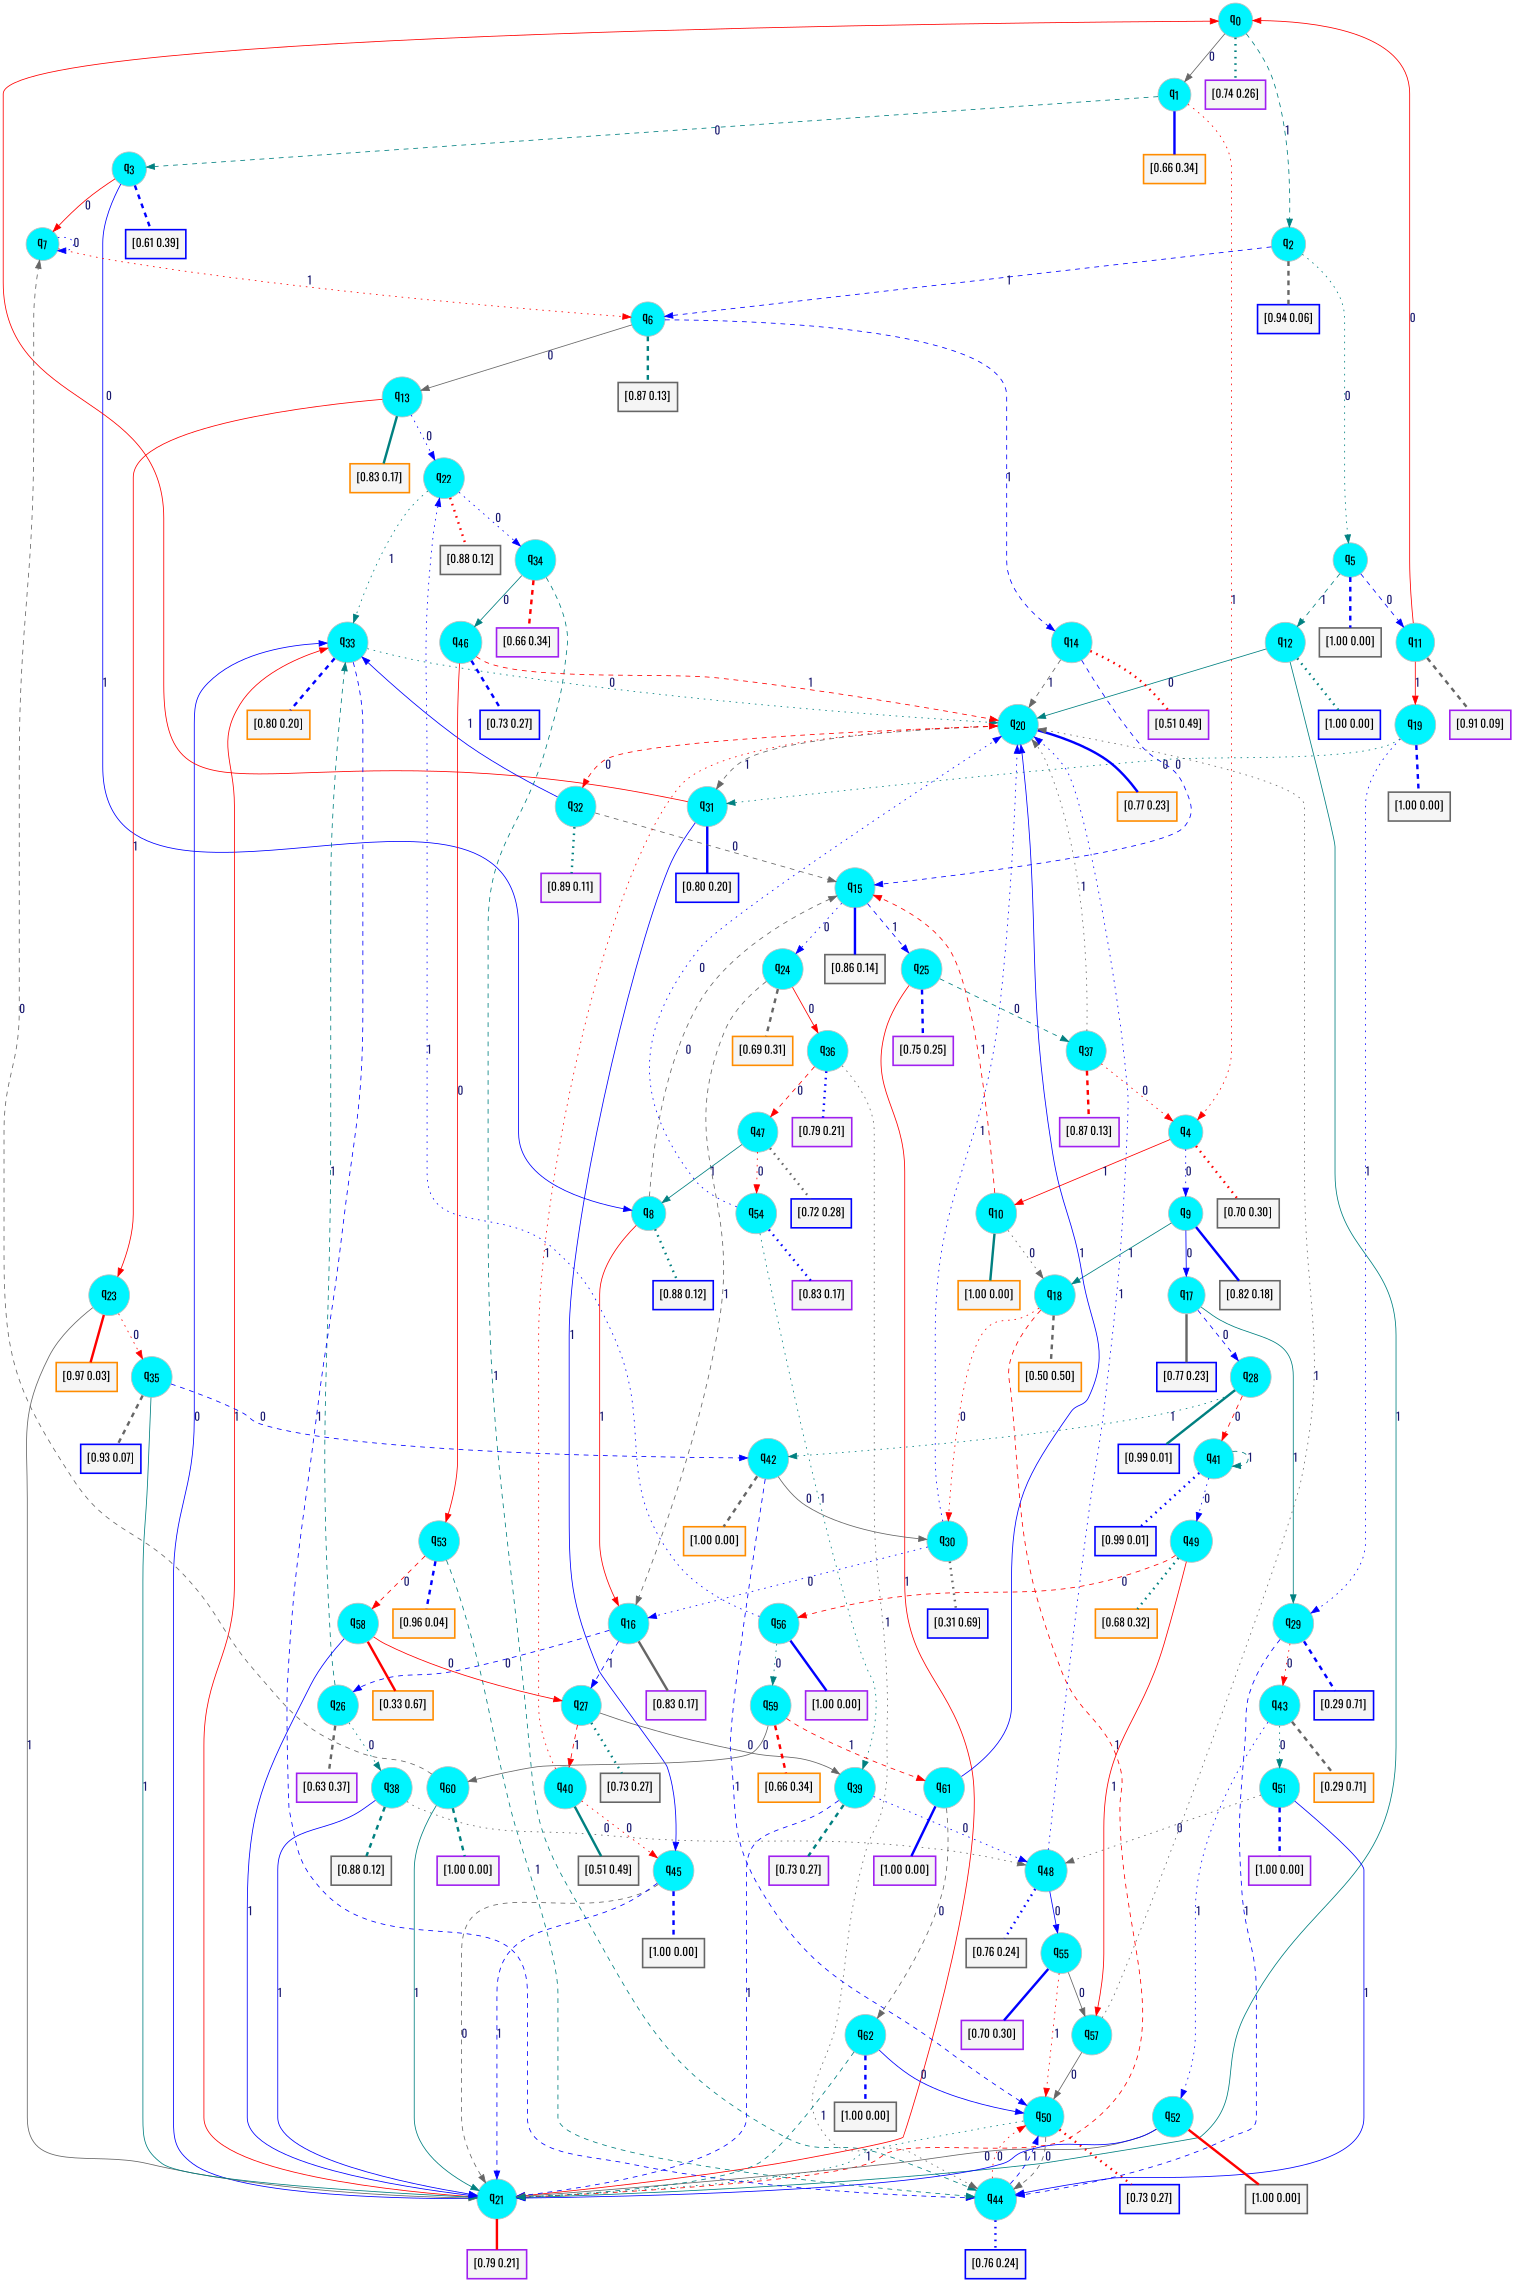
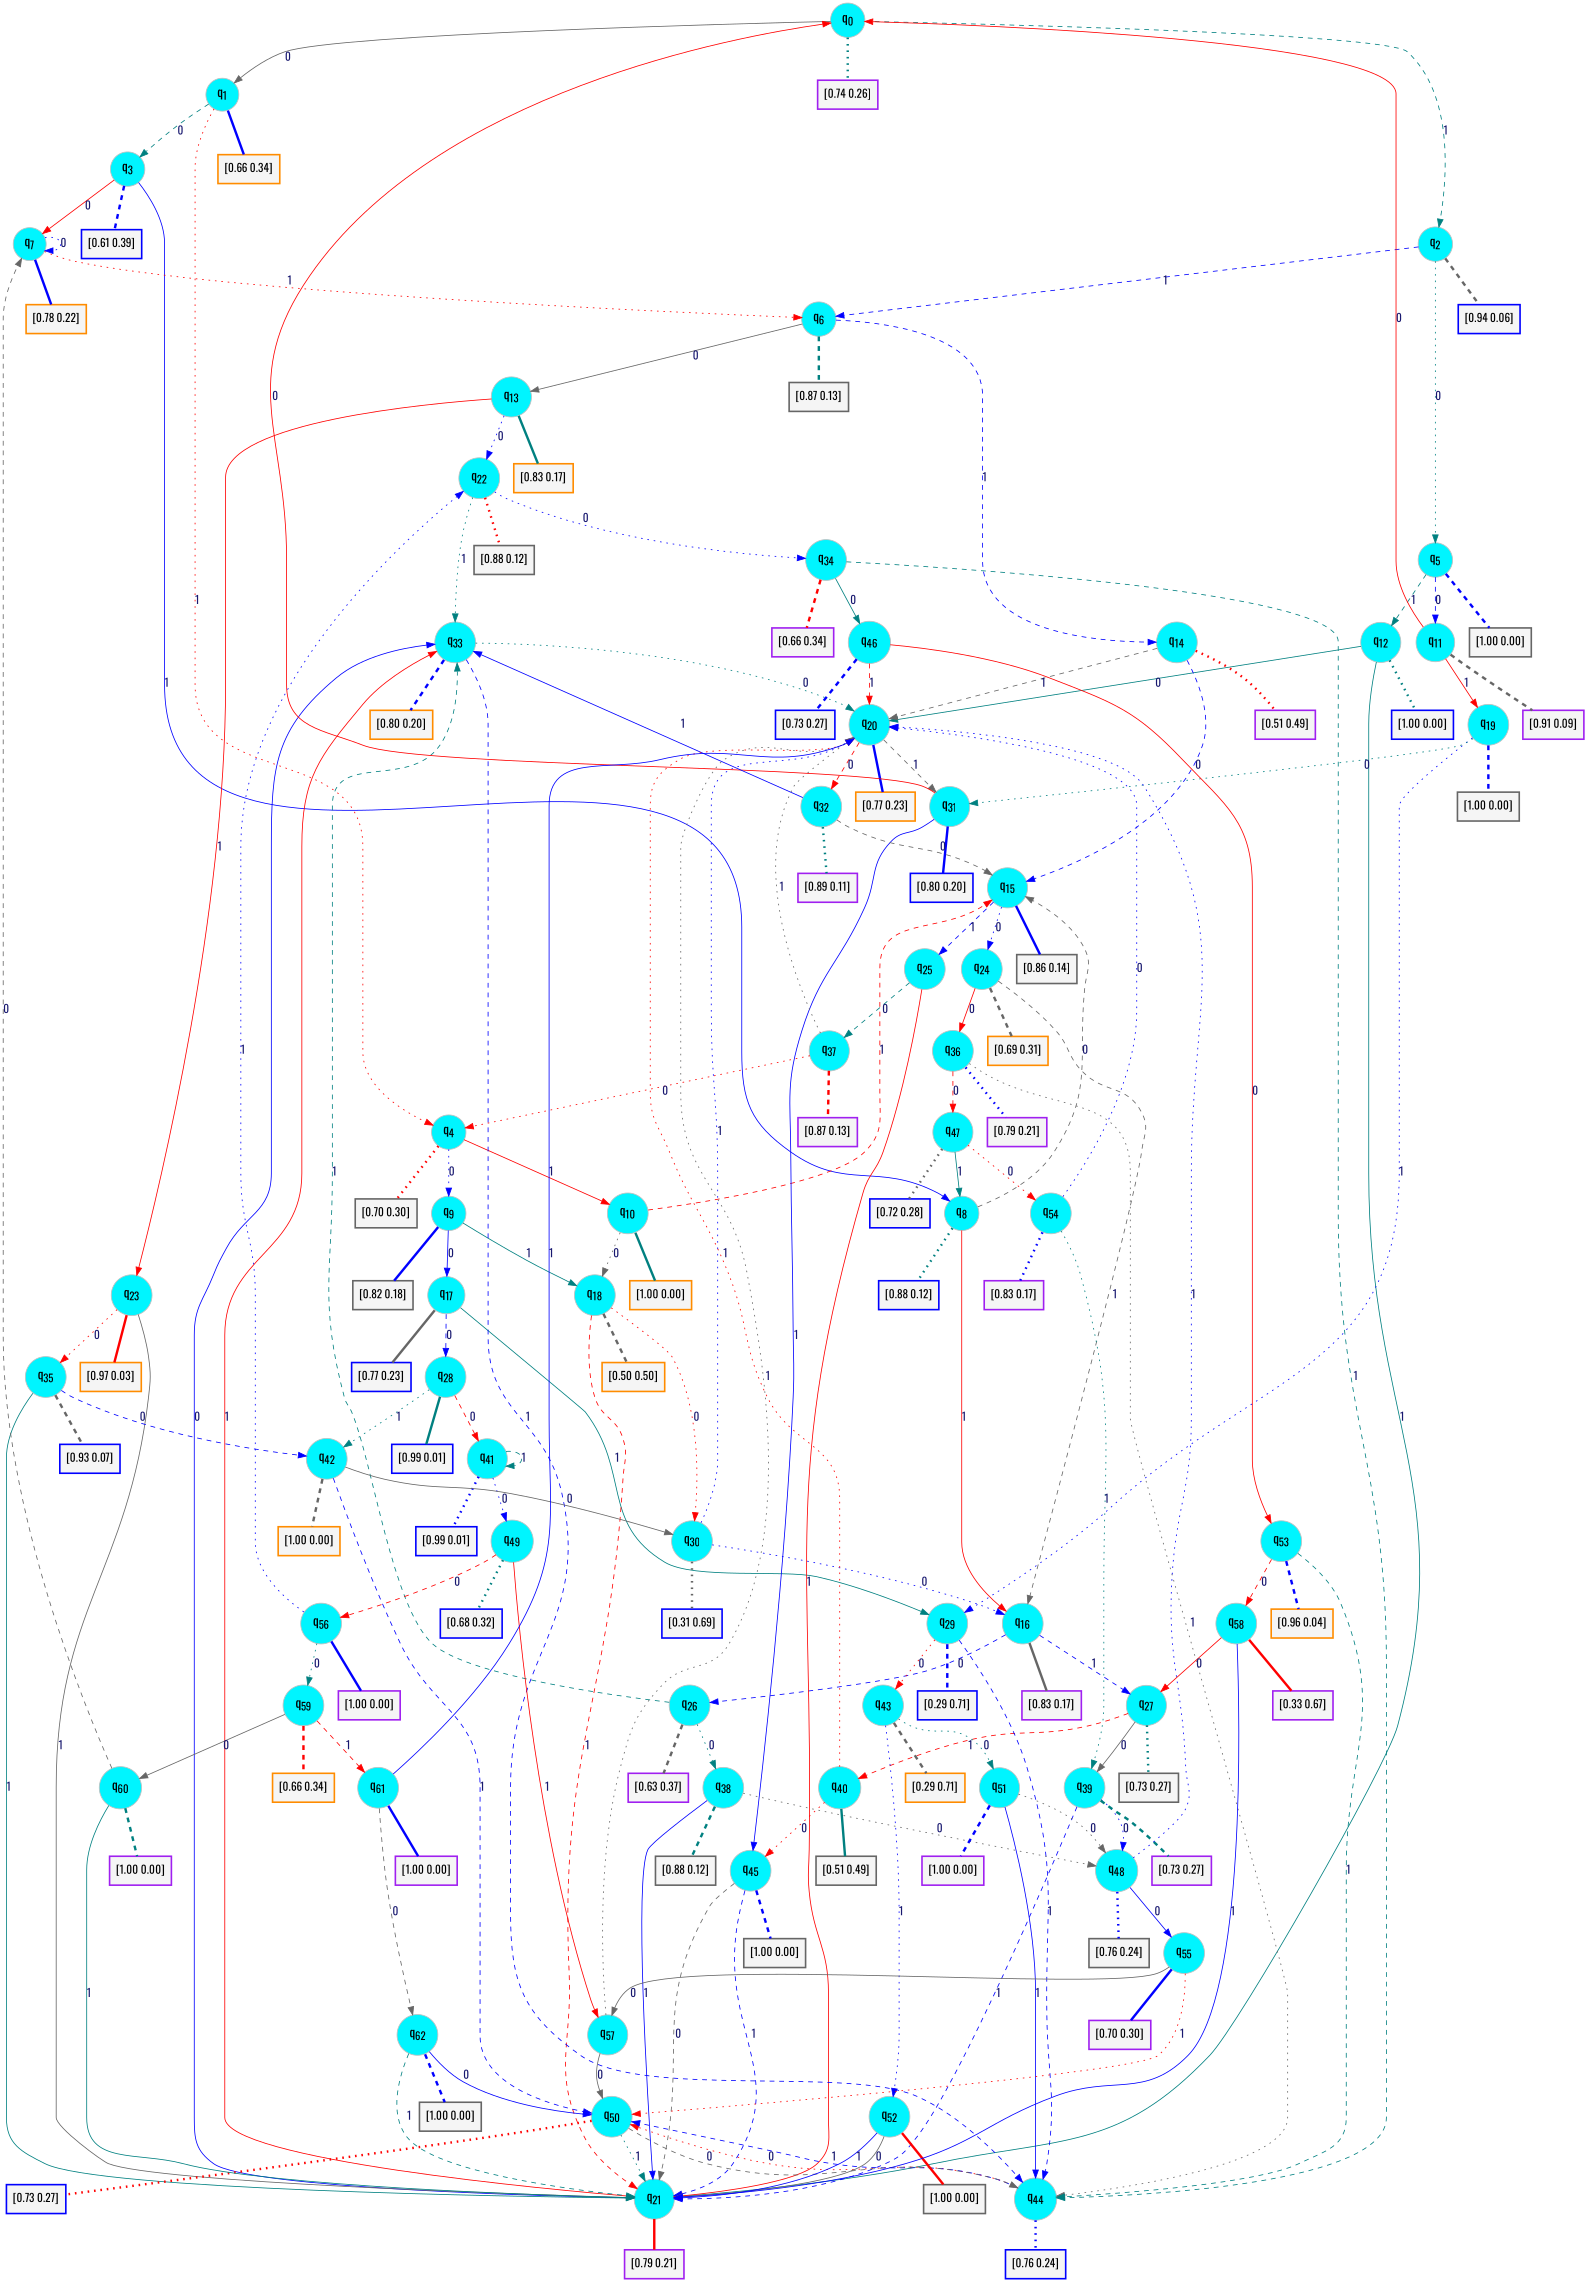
none -> (56, 319)
(923, 1051) -> none
(1126, 1624) -> (471, 1624)
(403, 1705) -> (1303, 1705)
